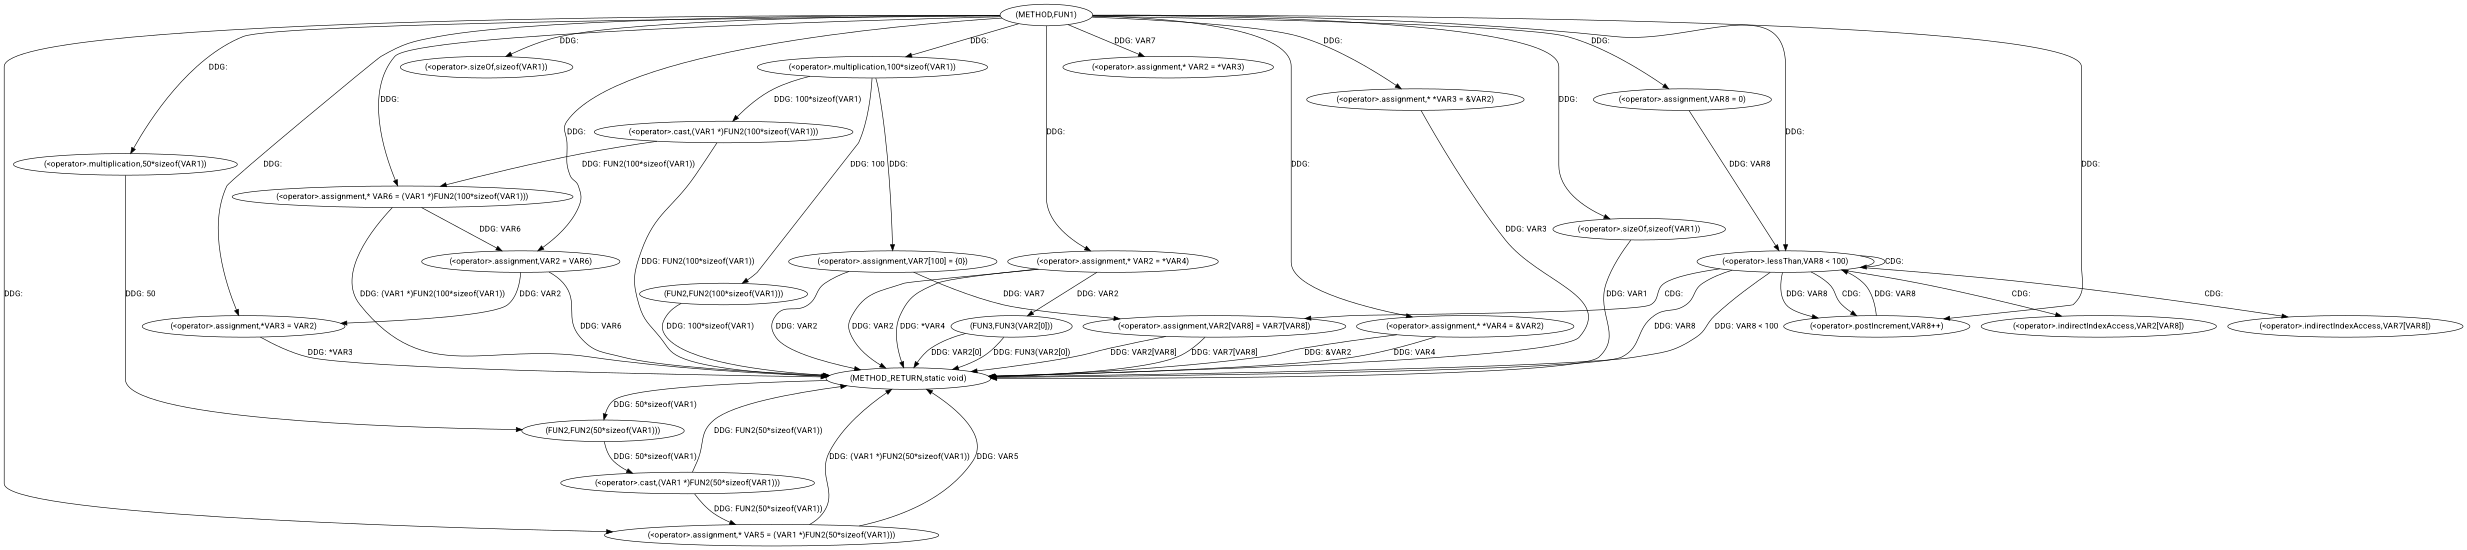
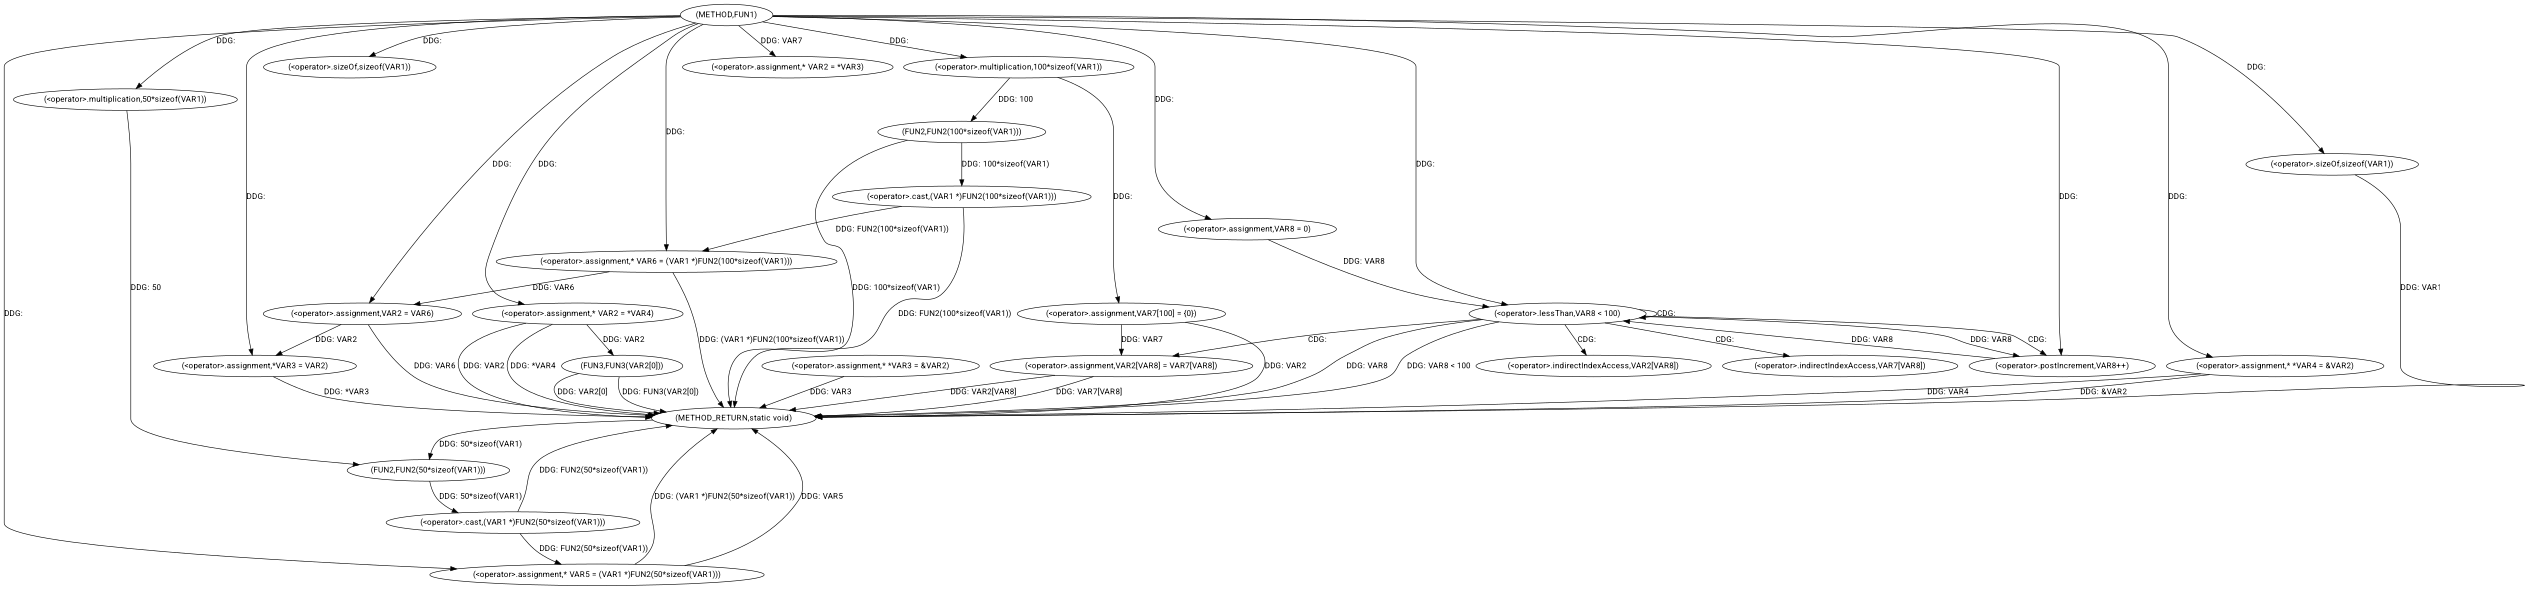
(1250, 28) -> none
(770, 91) -> (962, 161)
